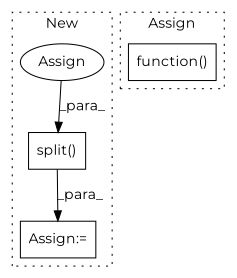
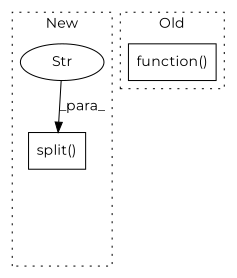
(172, 24) -> (172, 24)
(62, 62) -> (62, 62)
(58, 240) -> none
